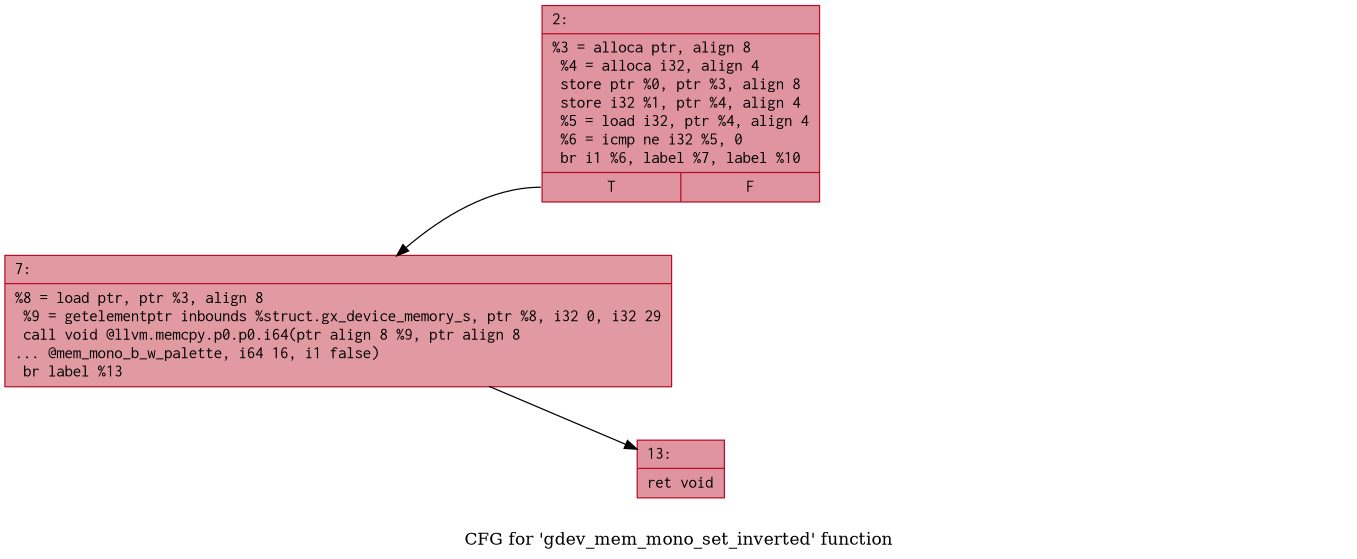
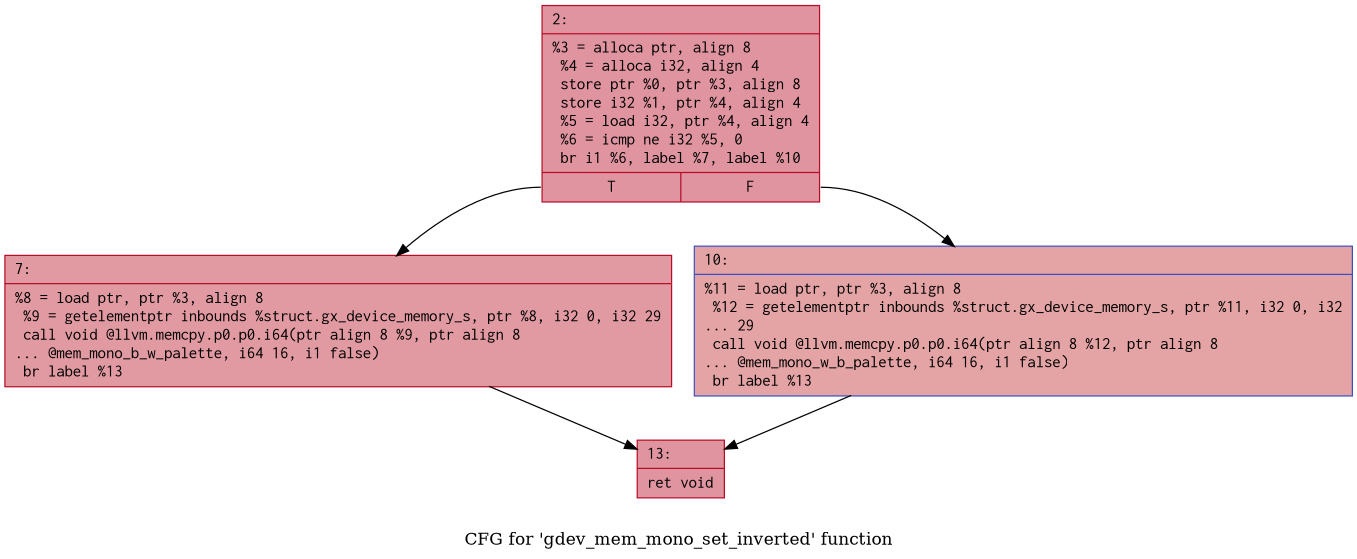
none -> (1023, 321)
